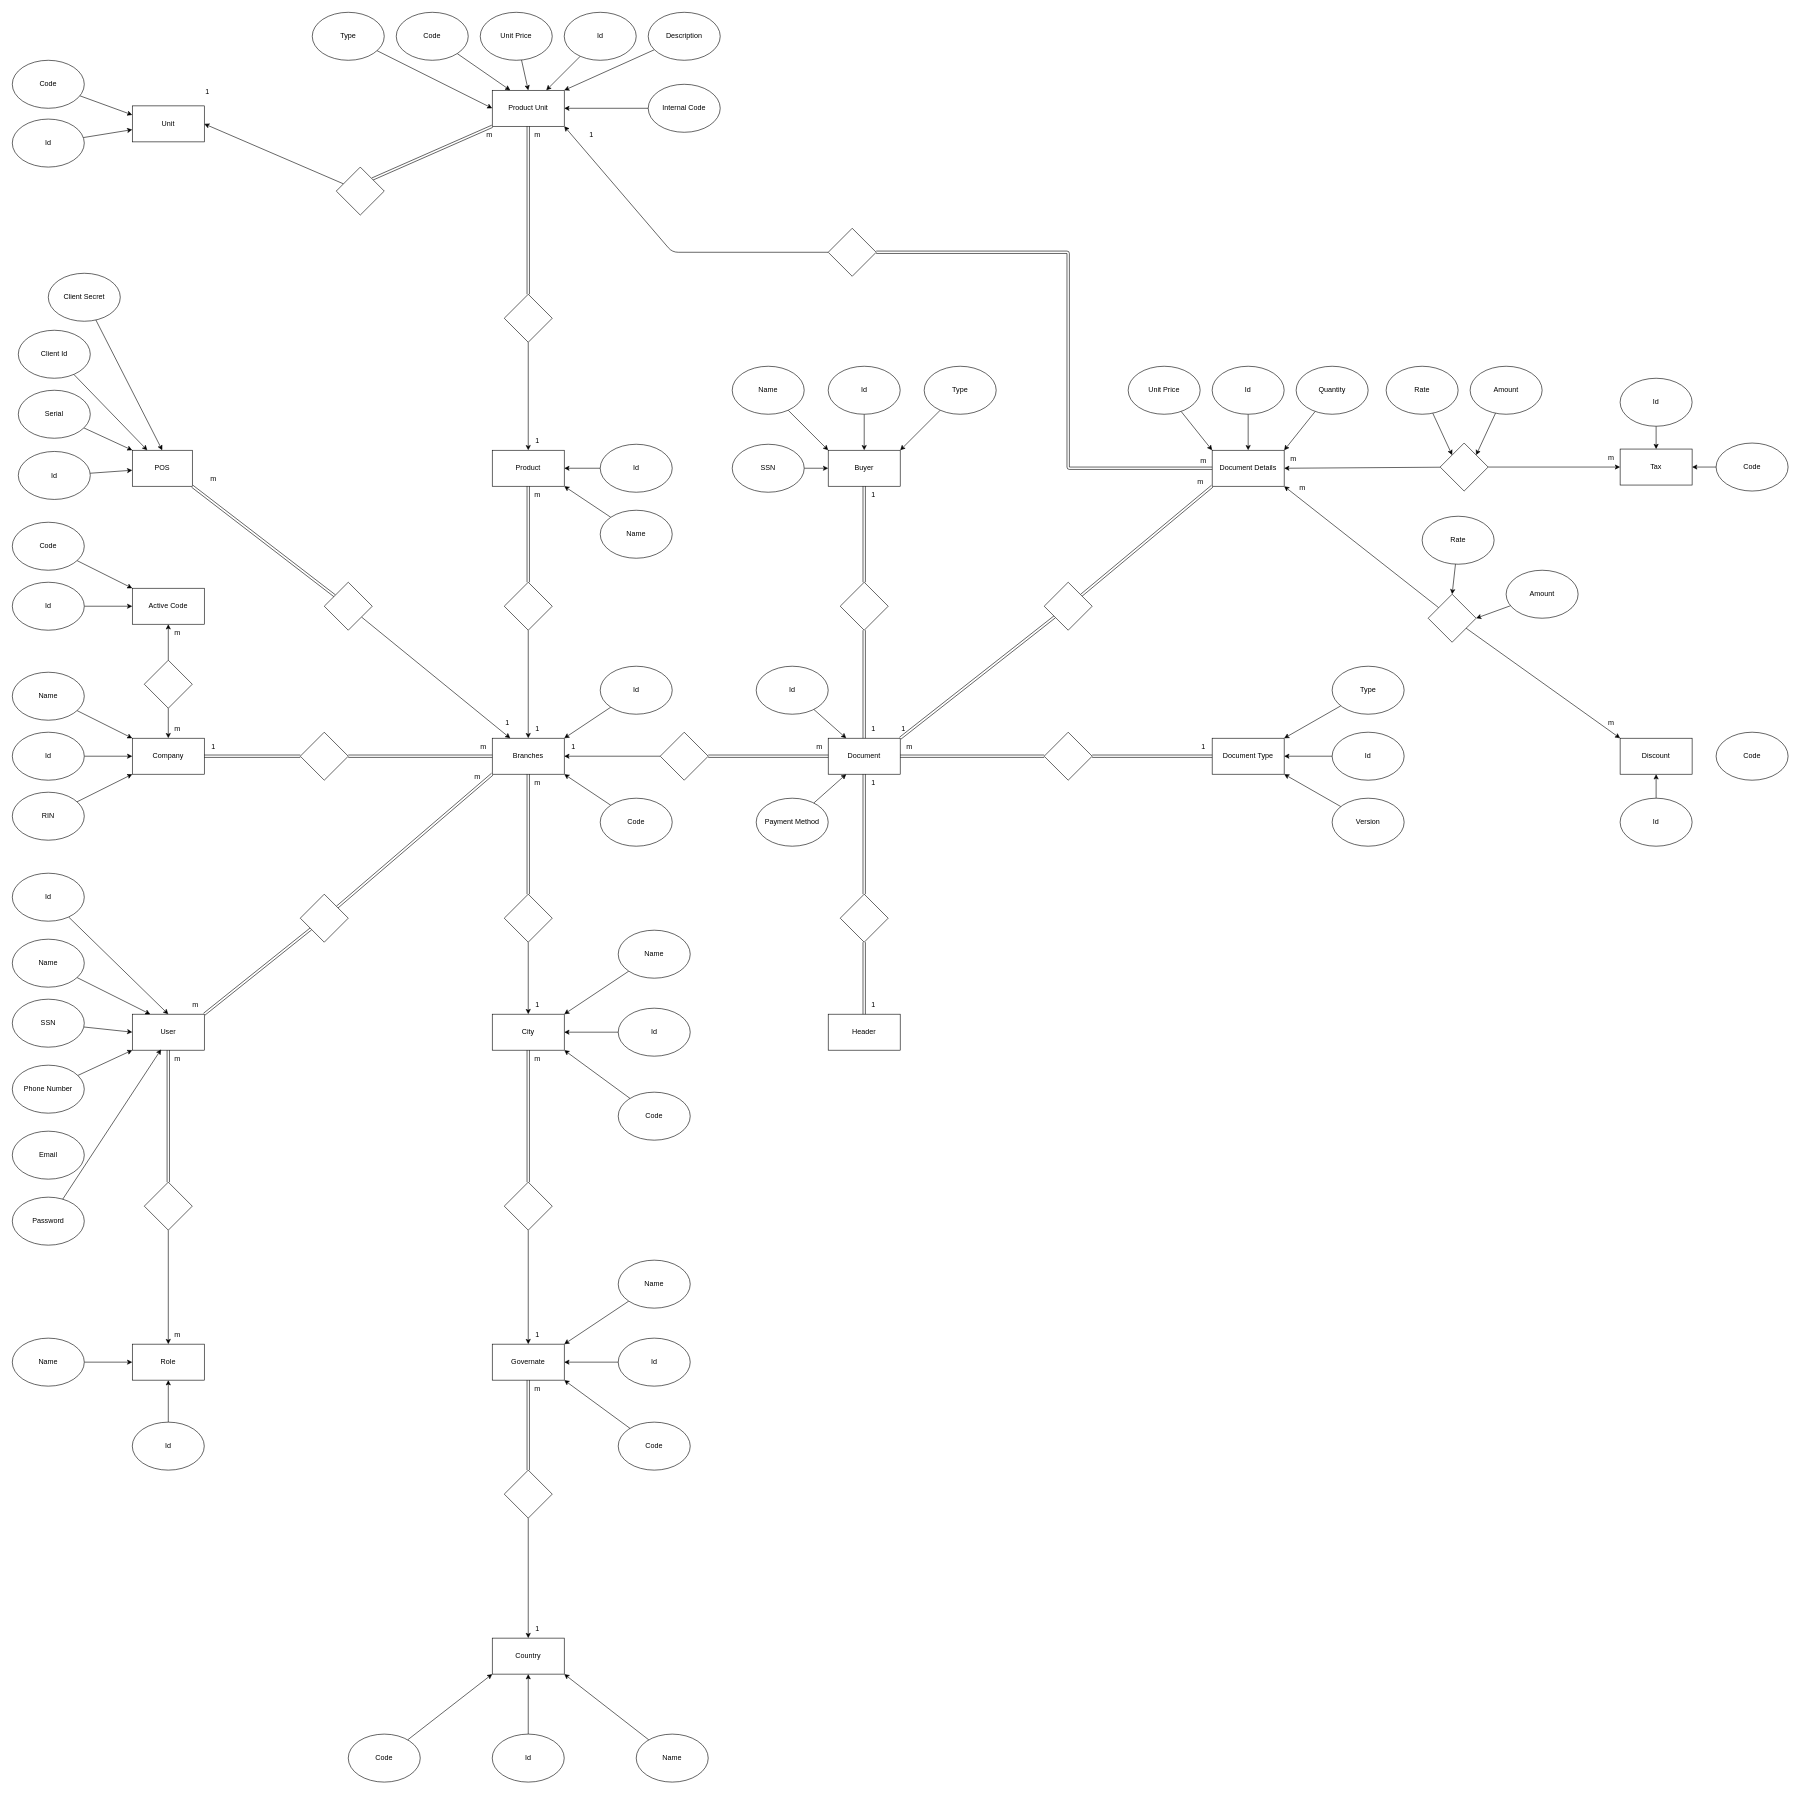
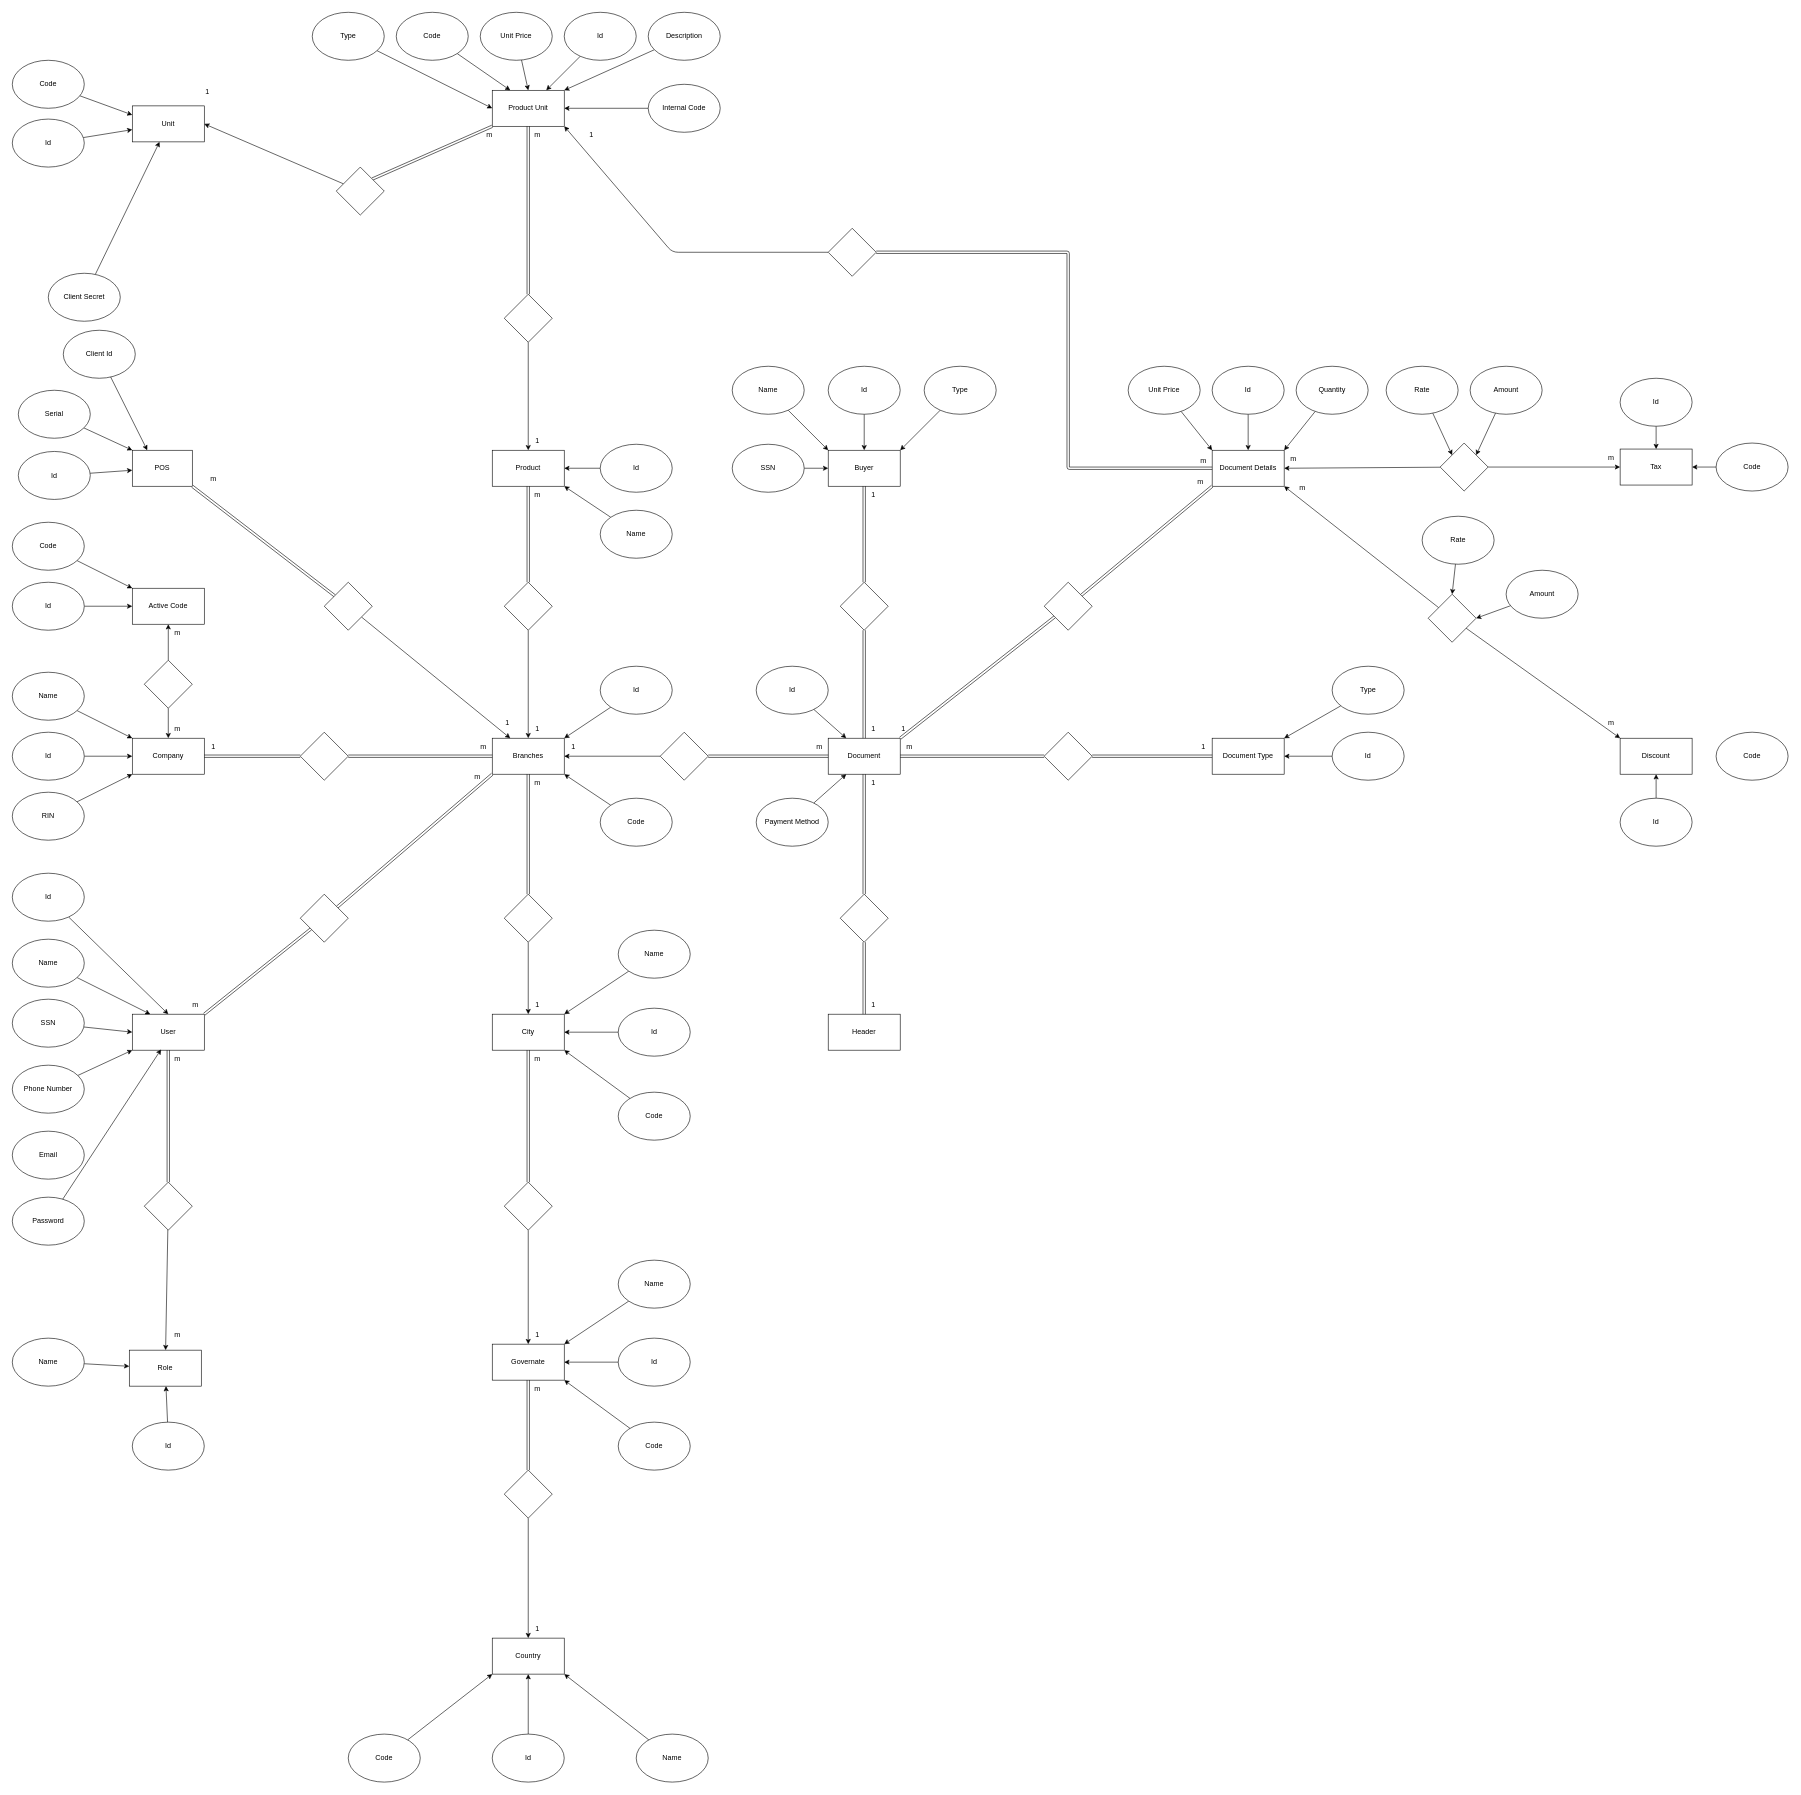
(54, 354) -> (99, 354)
(141, 408) -> (104, 257)
(1315, 792) -> none
(1368, 822) -> none
(168, 1362) -> (165, 1368)
